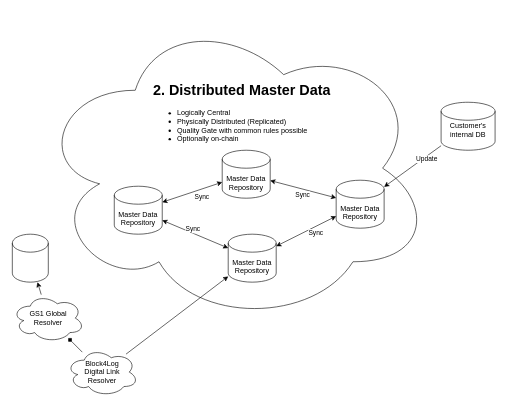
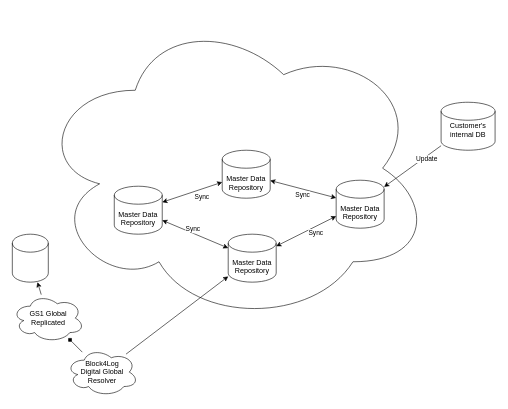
(260, 114) -> none
(48, 318) -> (48, 318)
(102, 372) -> (102, 372)
